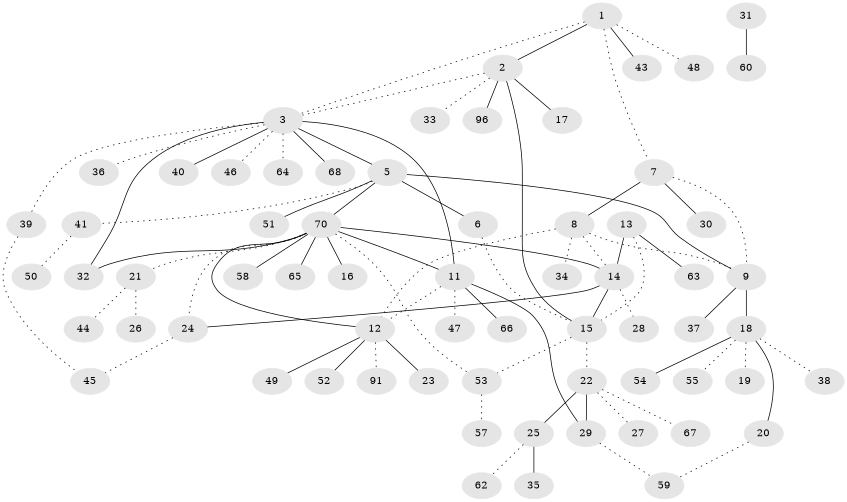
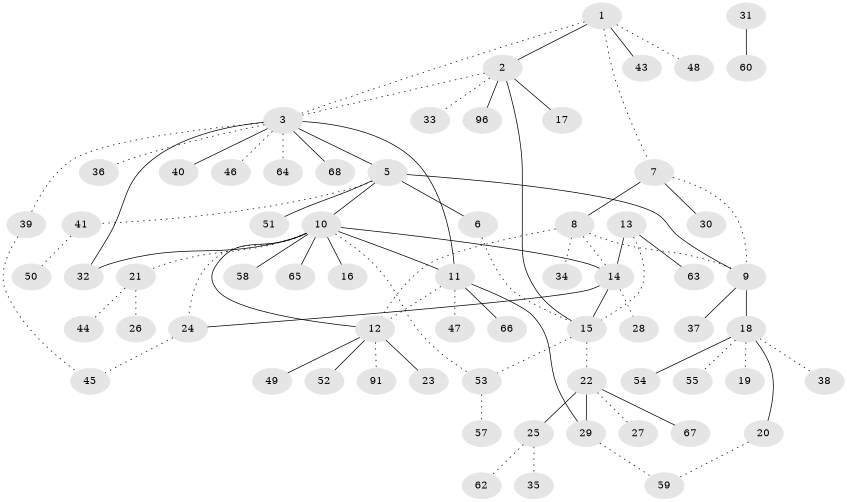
(321, 225) -> (321, 225)
(639, 407) -> (639, 407)
(534, 460) -> (534, 460)
